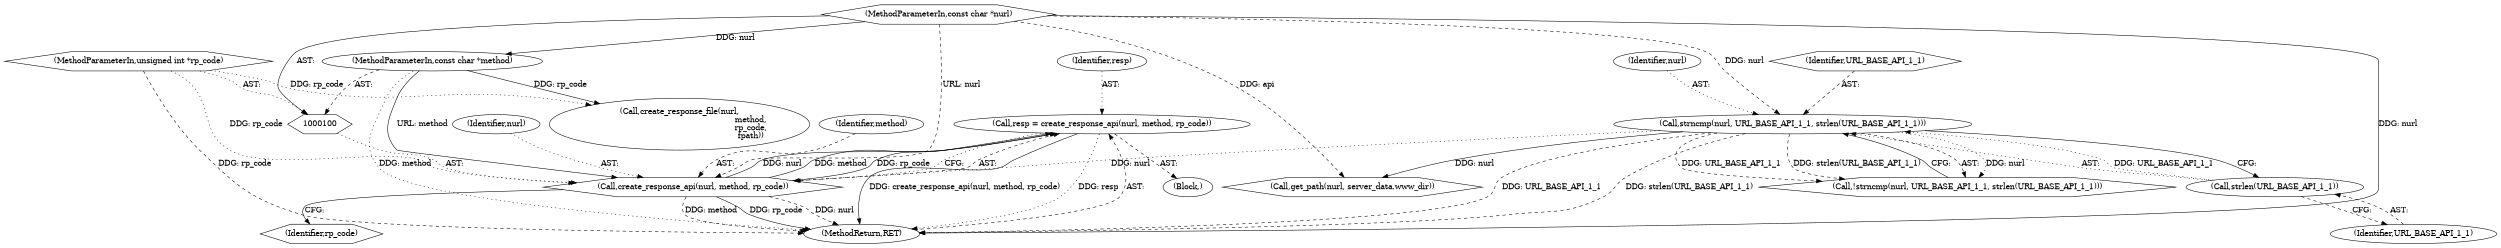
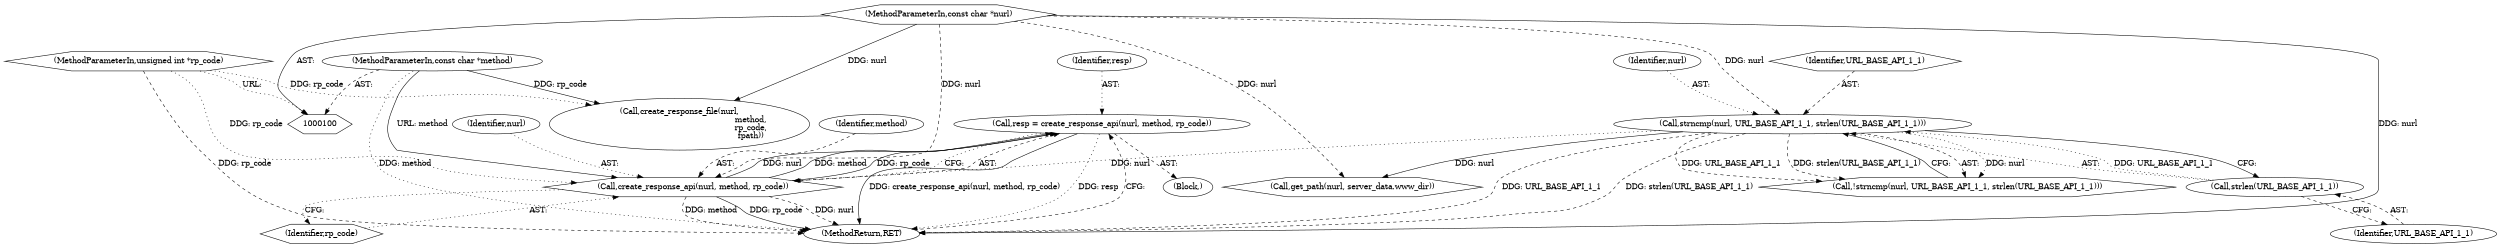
(688, 38) -> (828, 61)
(253, 85) -> (253, 85)
(961, 85) -> (961, 85)
(1257, 85) -> (1257, 85)
(439, 164) -> (489, 213)
(1137, 187) -> (1137, 187)
(426, 194) -> (426, 194)
